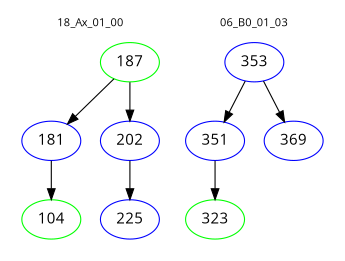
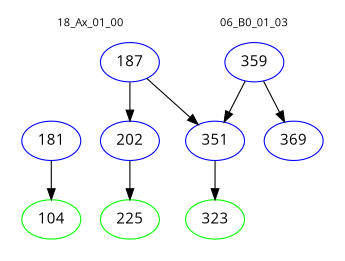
(130, 62) -> (130, 62)
(254, 62) -> (254, 62)
(95, 98) -> (161, 91)
(130, 219) -> (130, 219)
